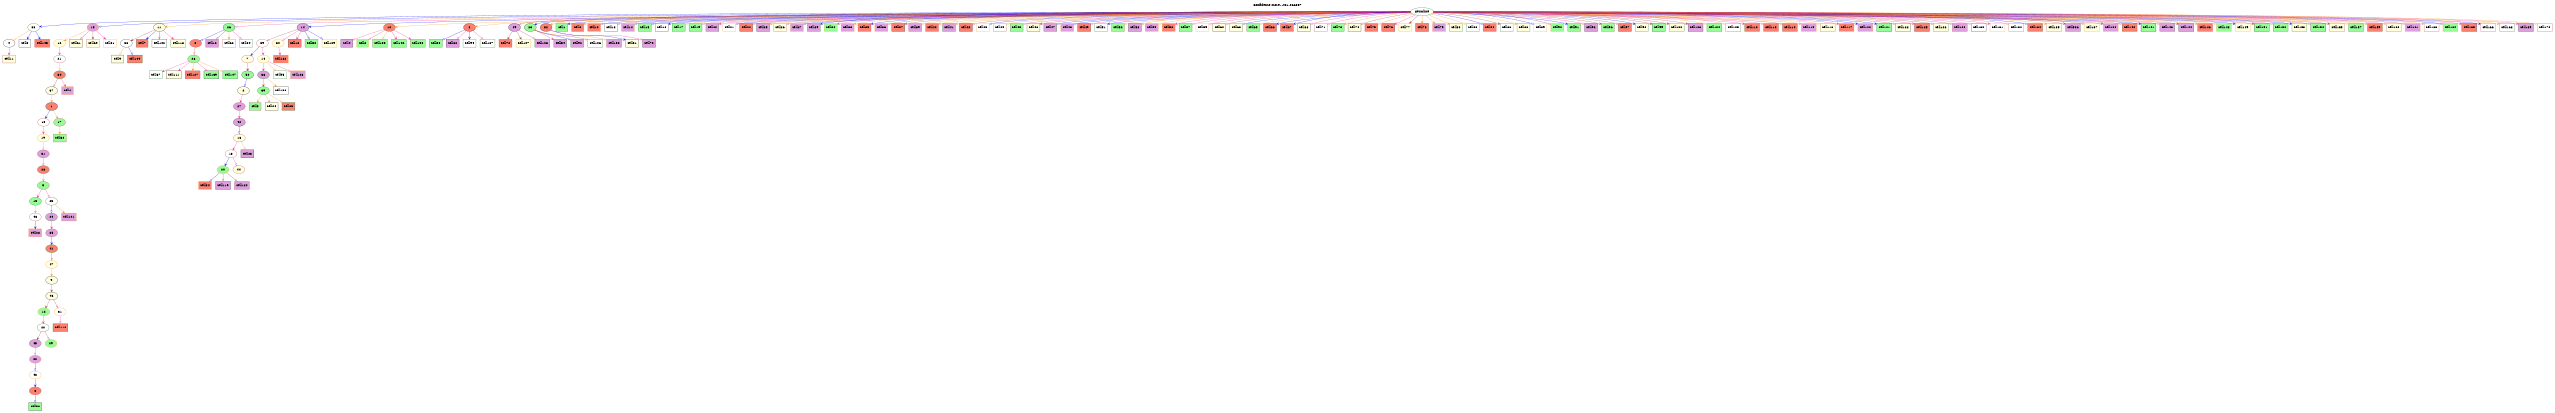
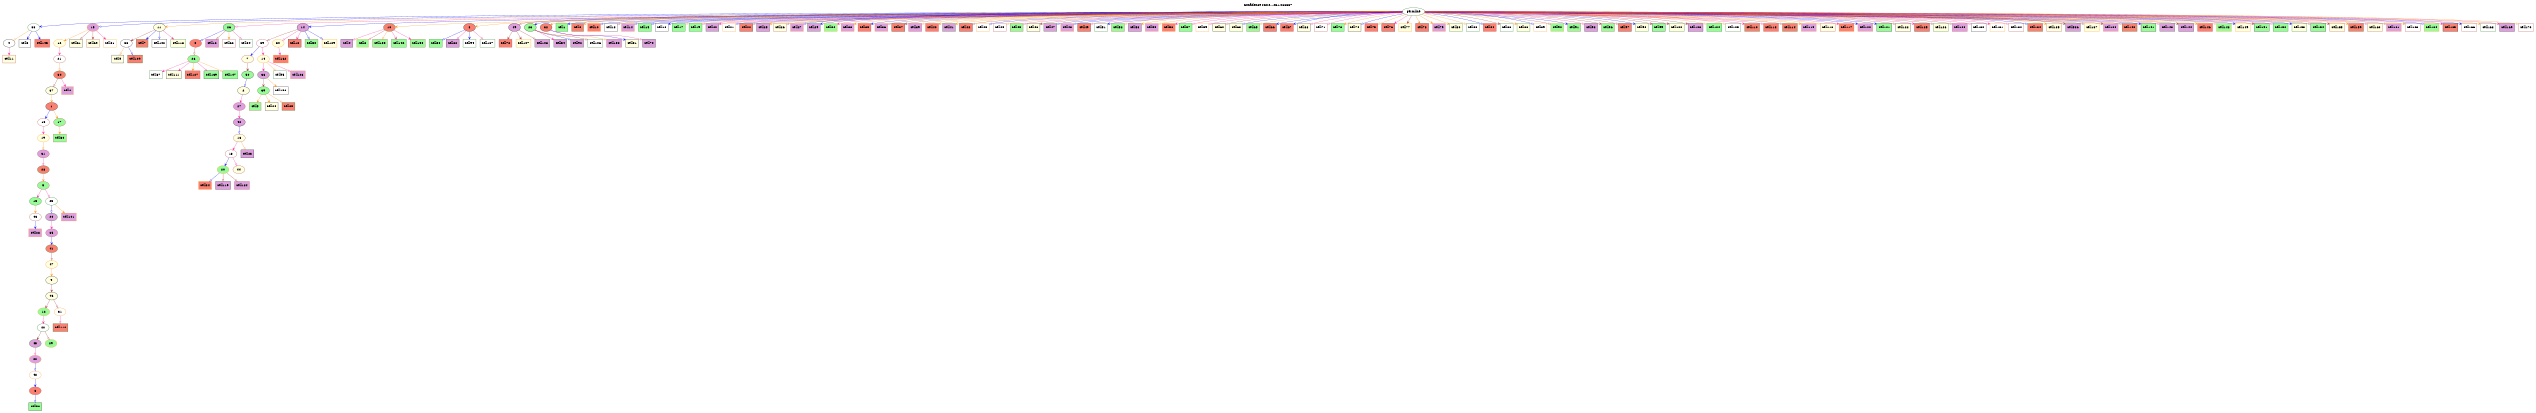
(1387, 17) -> (1383, 18)
(2356, 27) -> none
